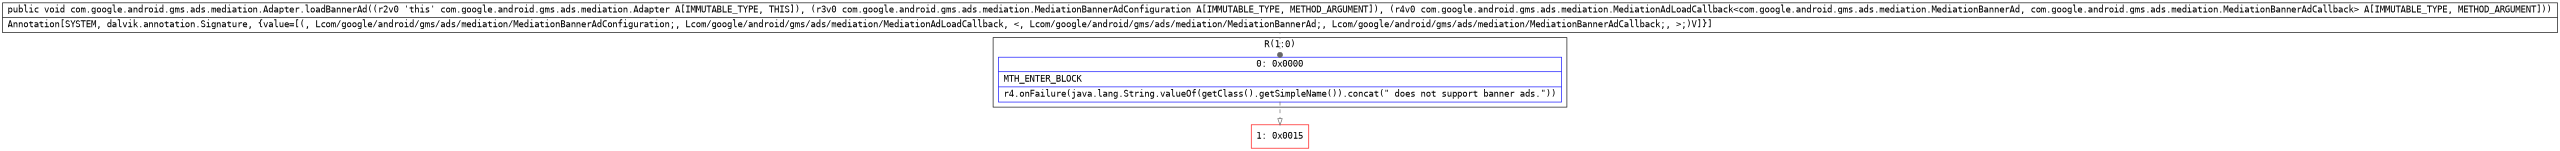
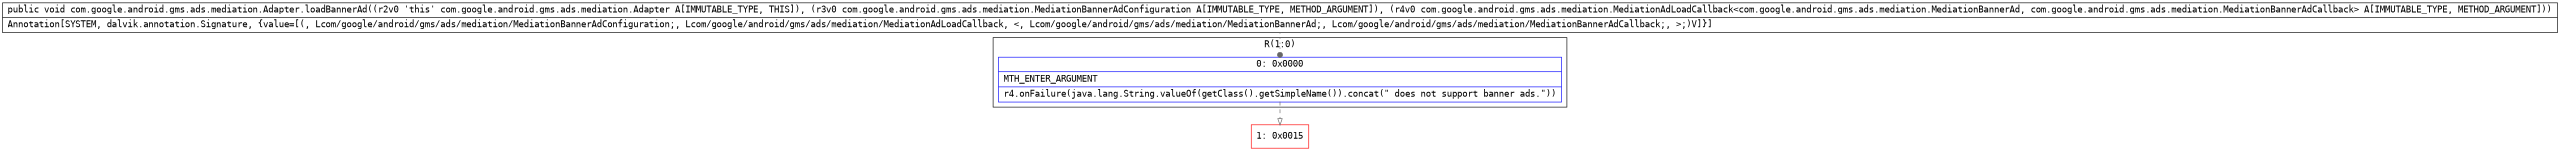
(1043, 79) -> (1051, 79)
